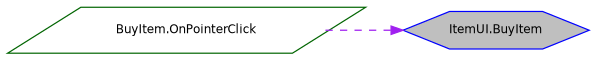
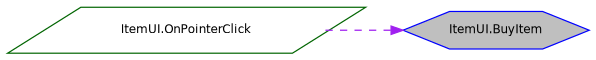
(187, 30) -> (187, 30)
